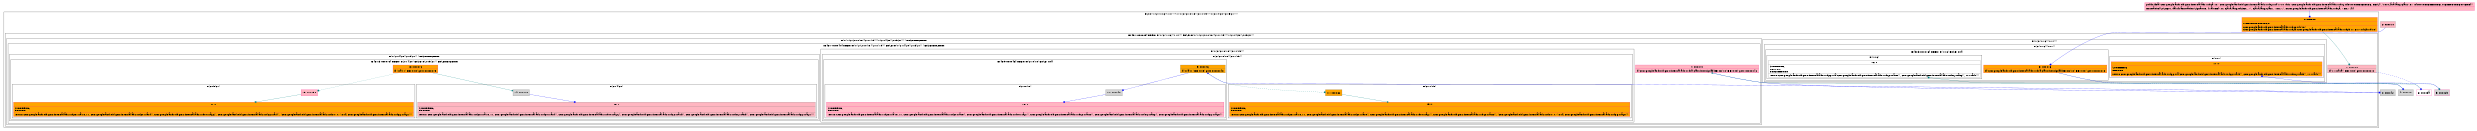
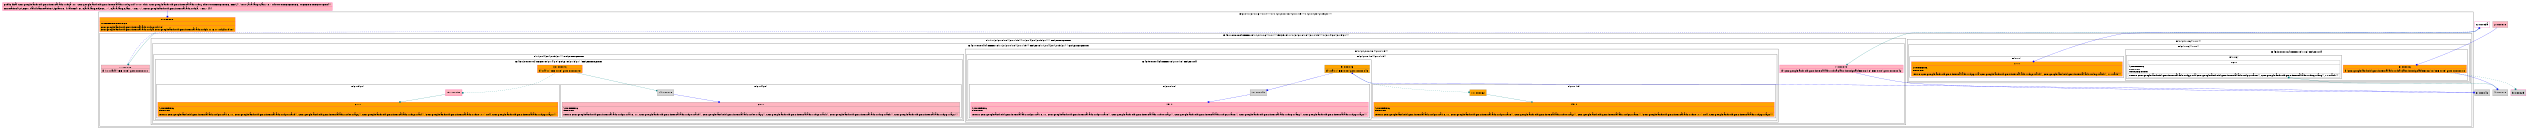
(2352, 83) -> (2256, 33)
